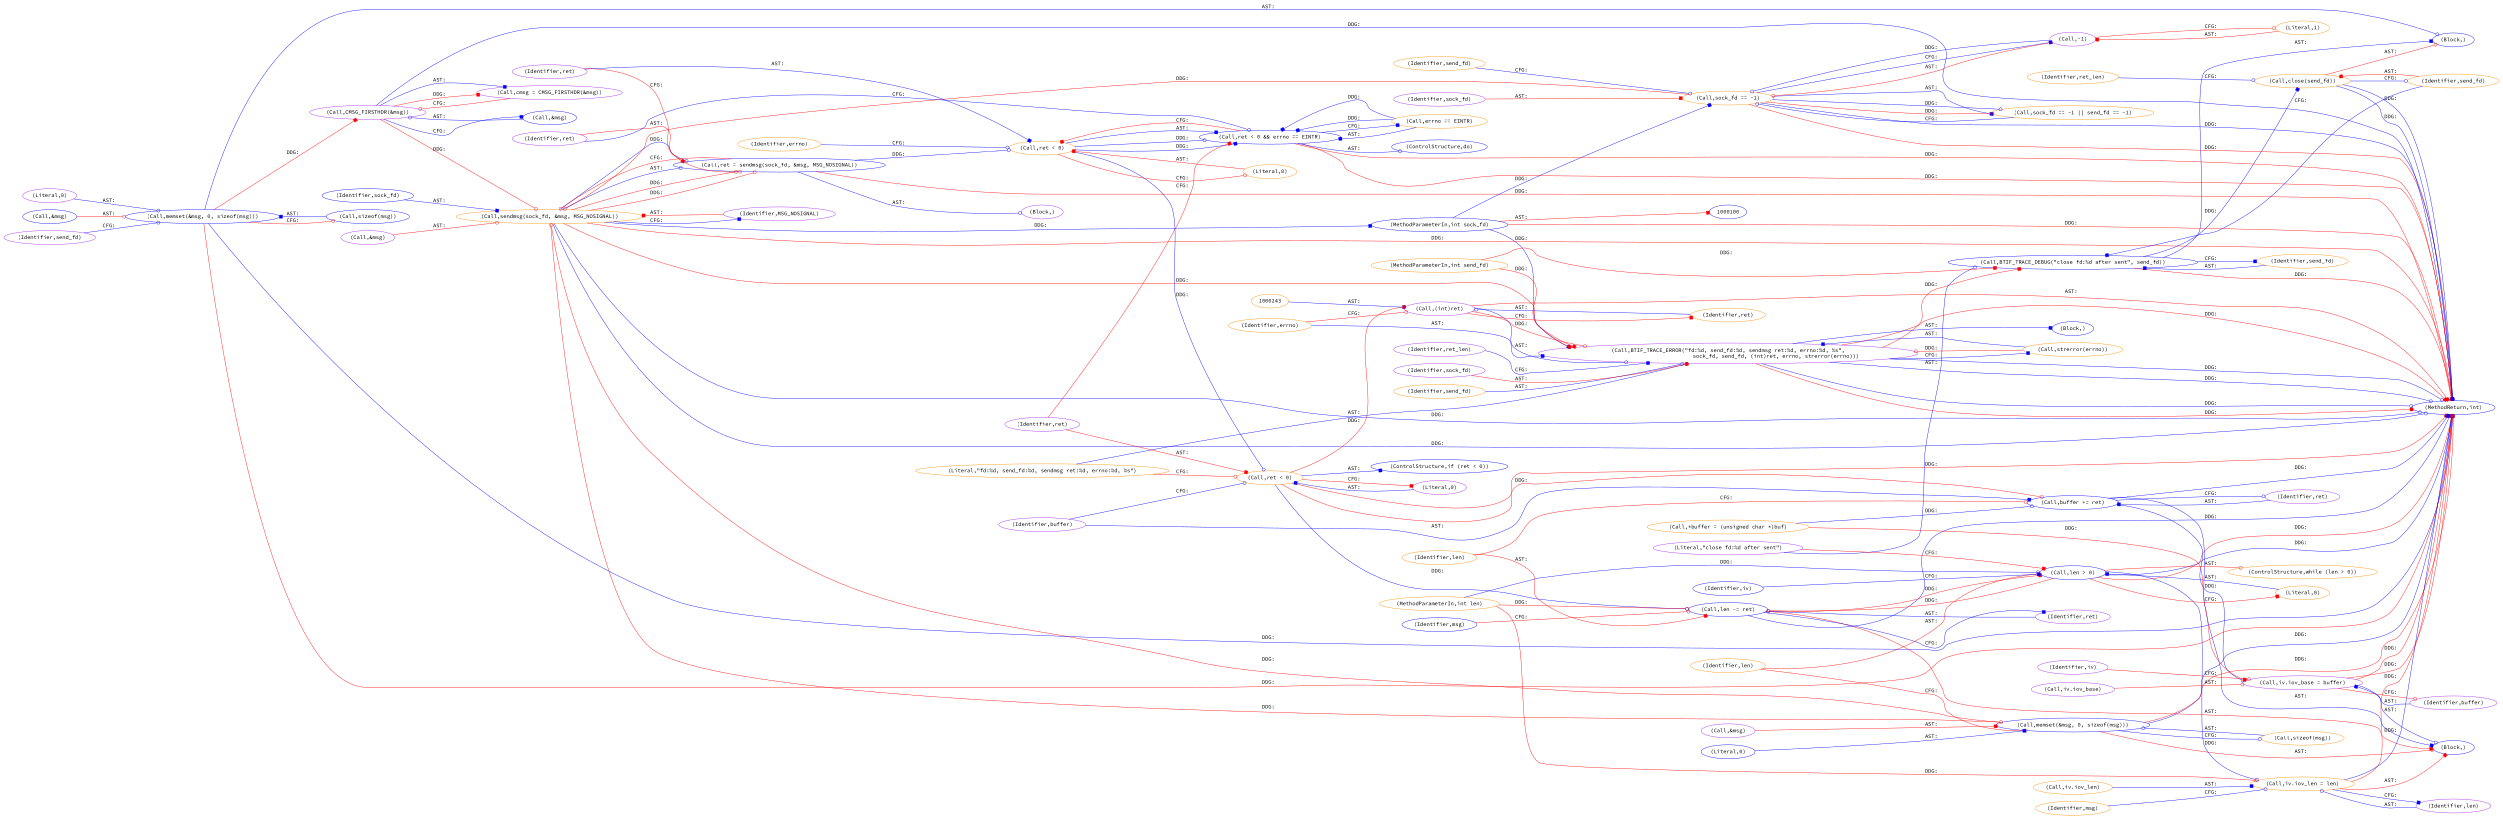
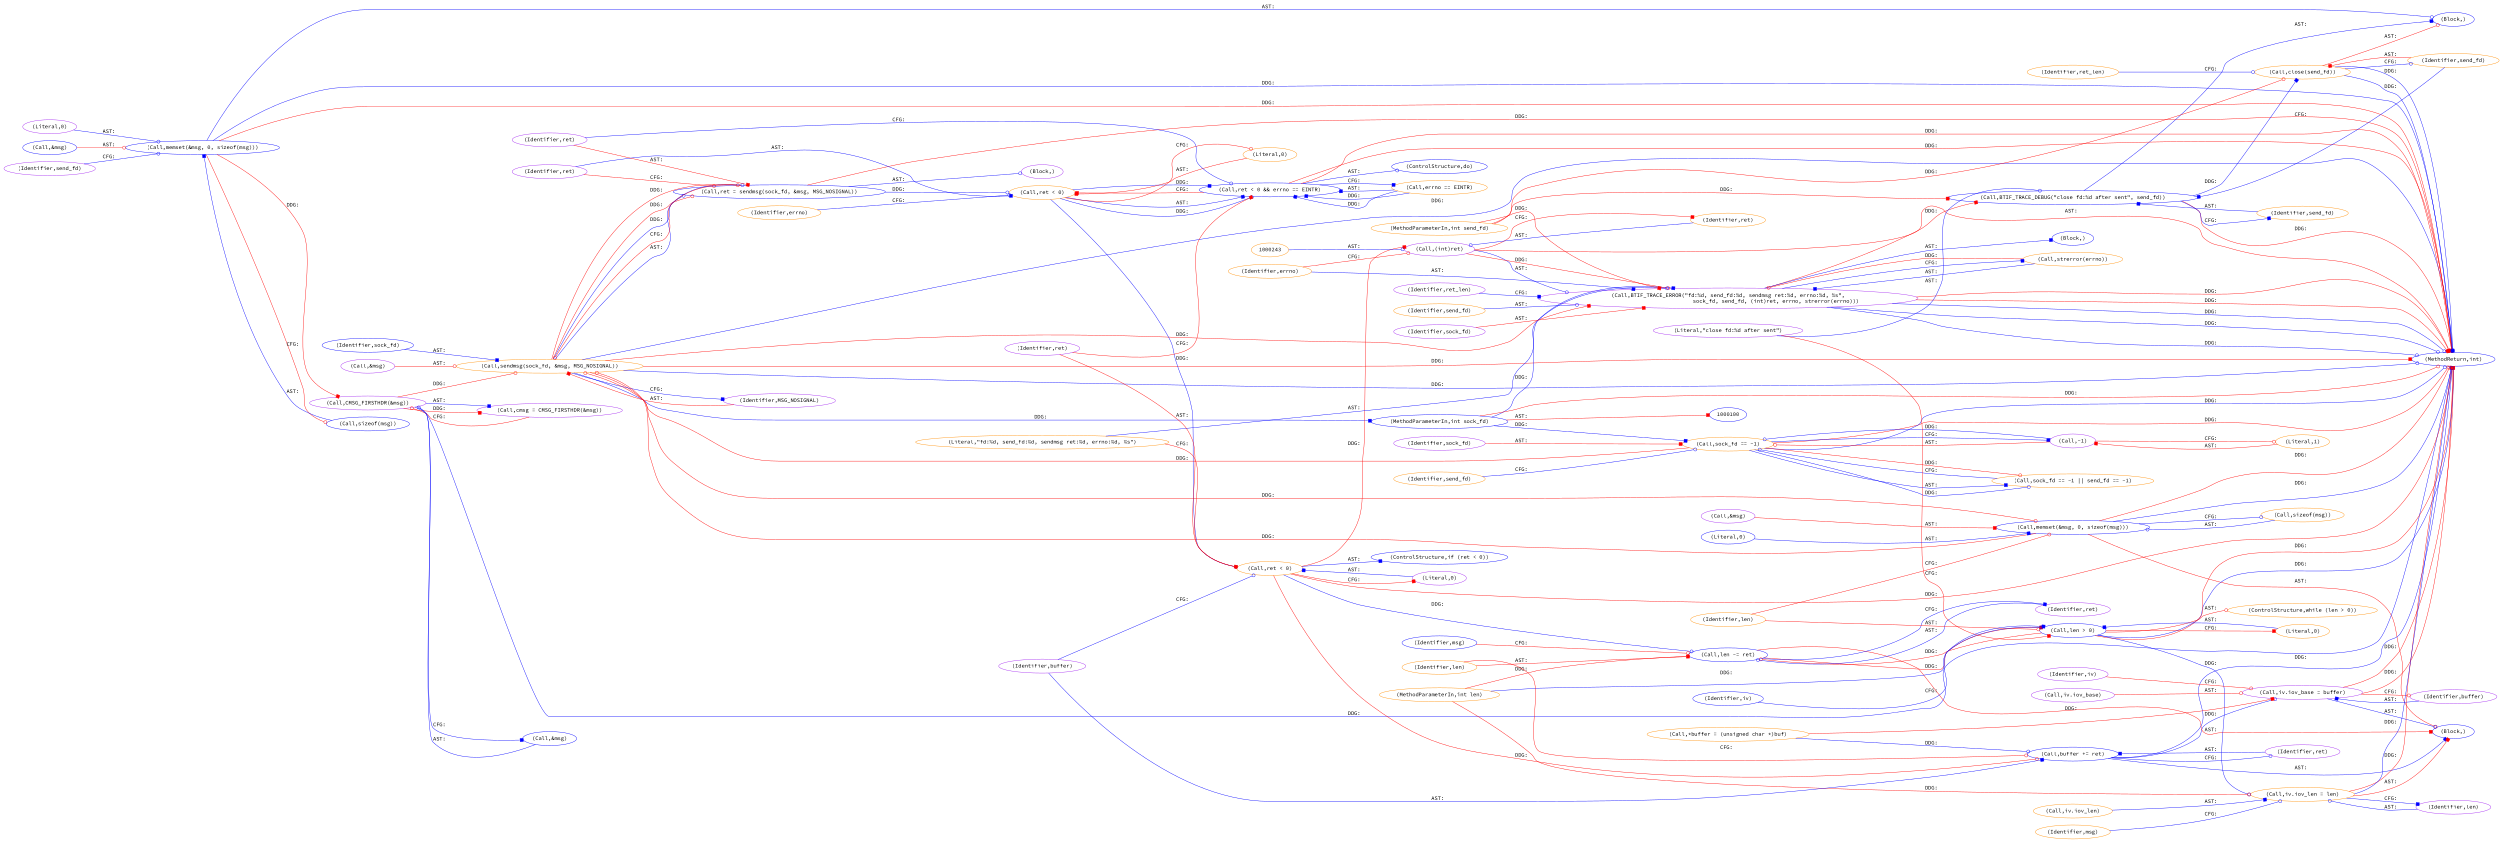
none -> (1884, 181)
(2090, 521) -> none
